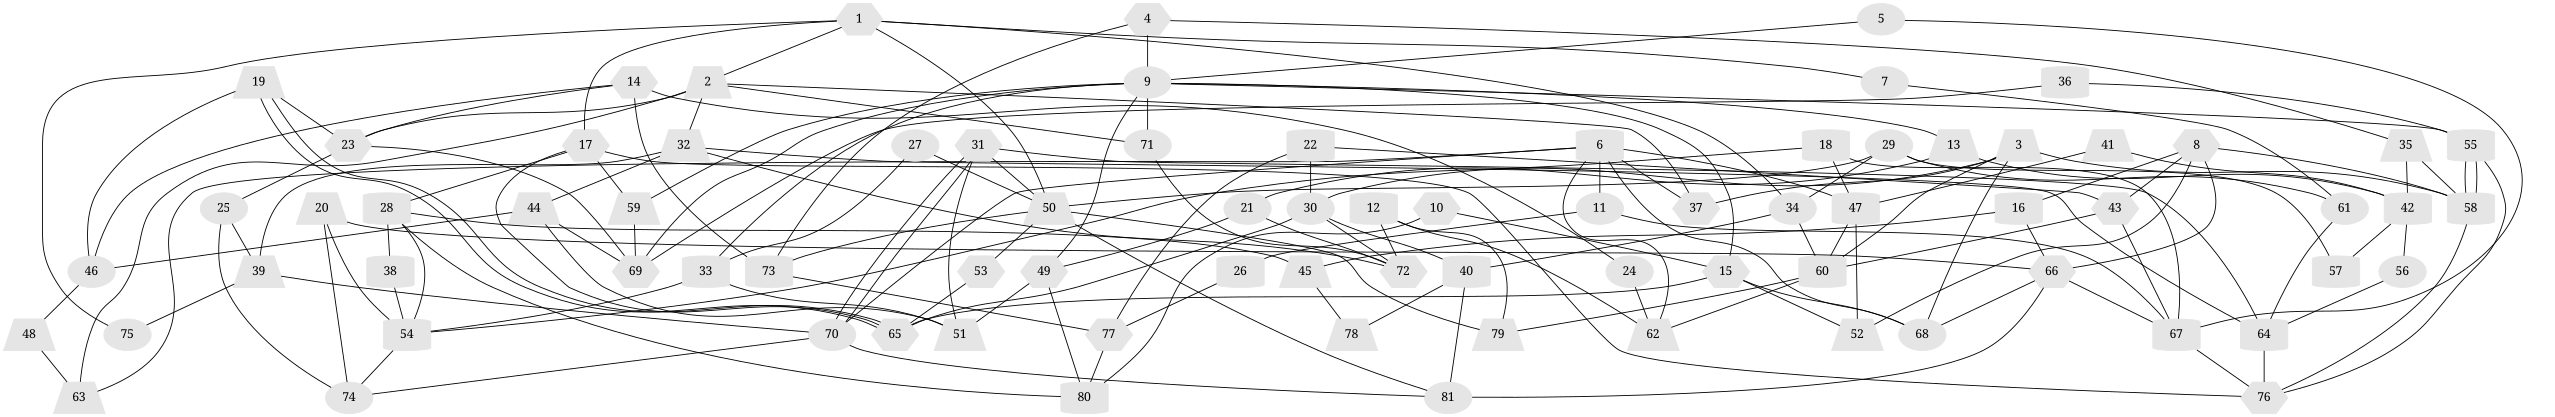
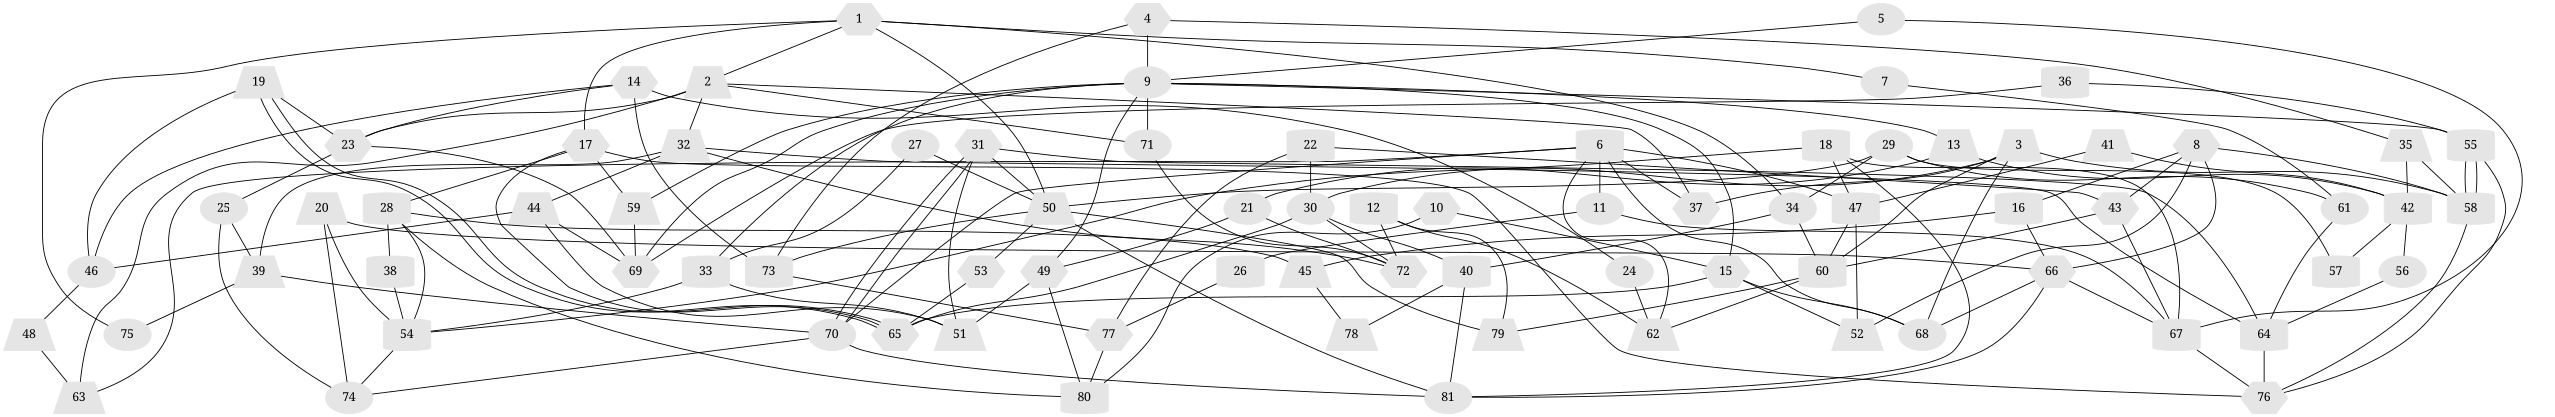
none -> (1943, 356)
